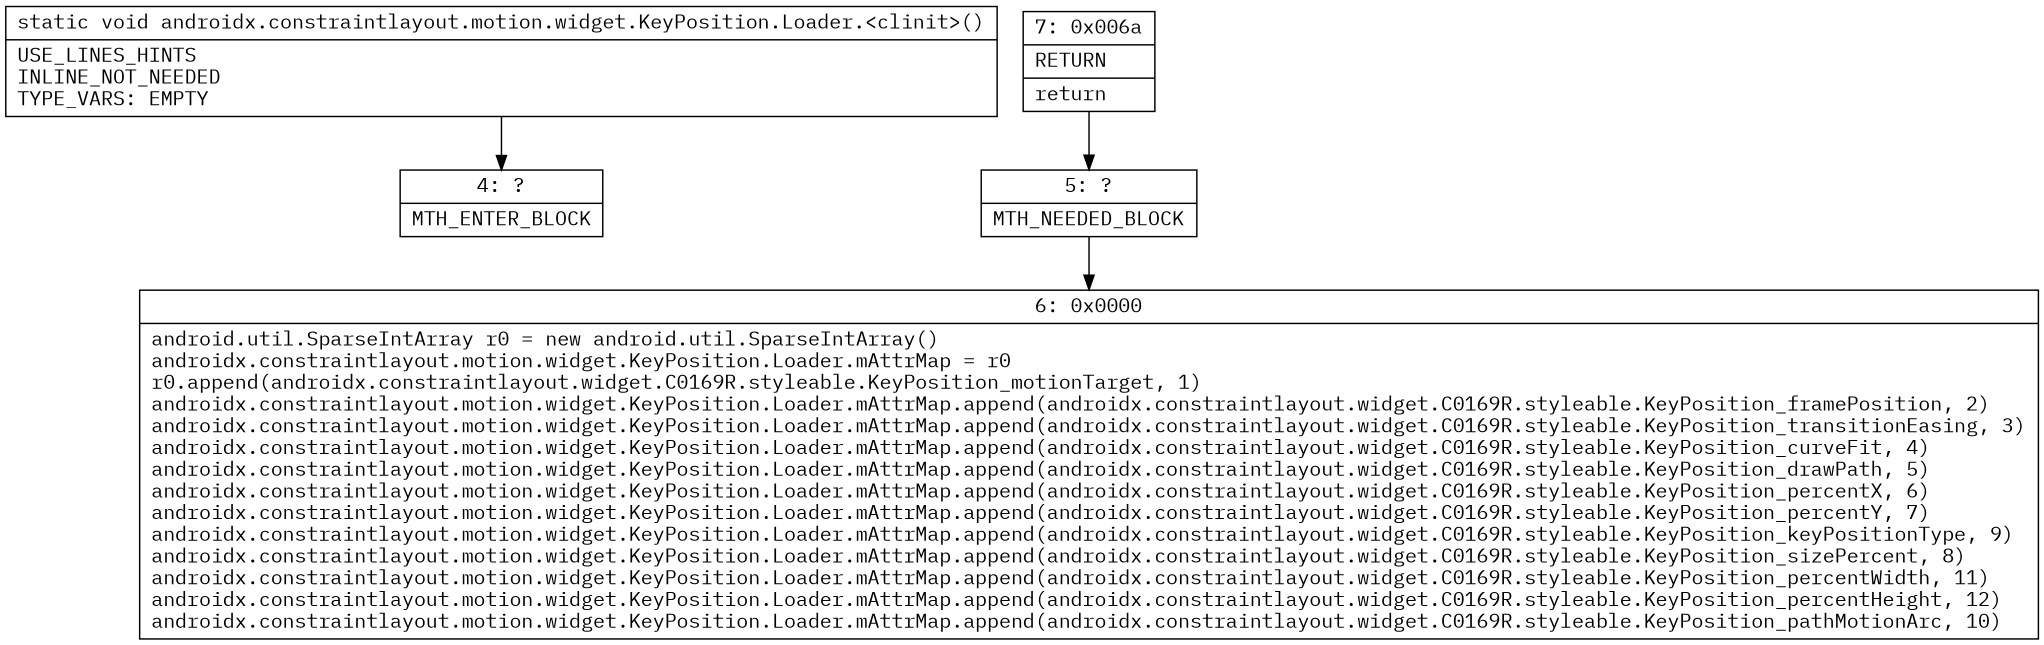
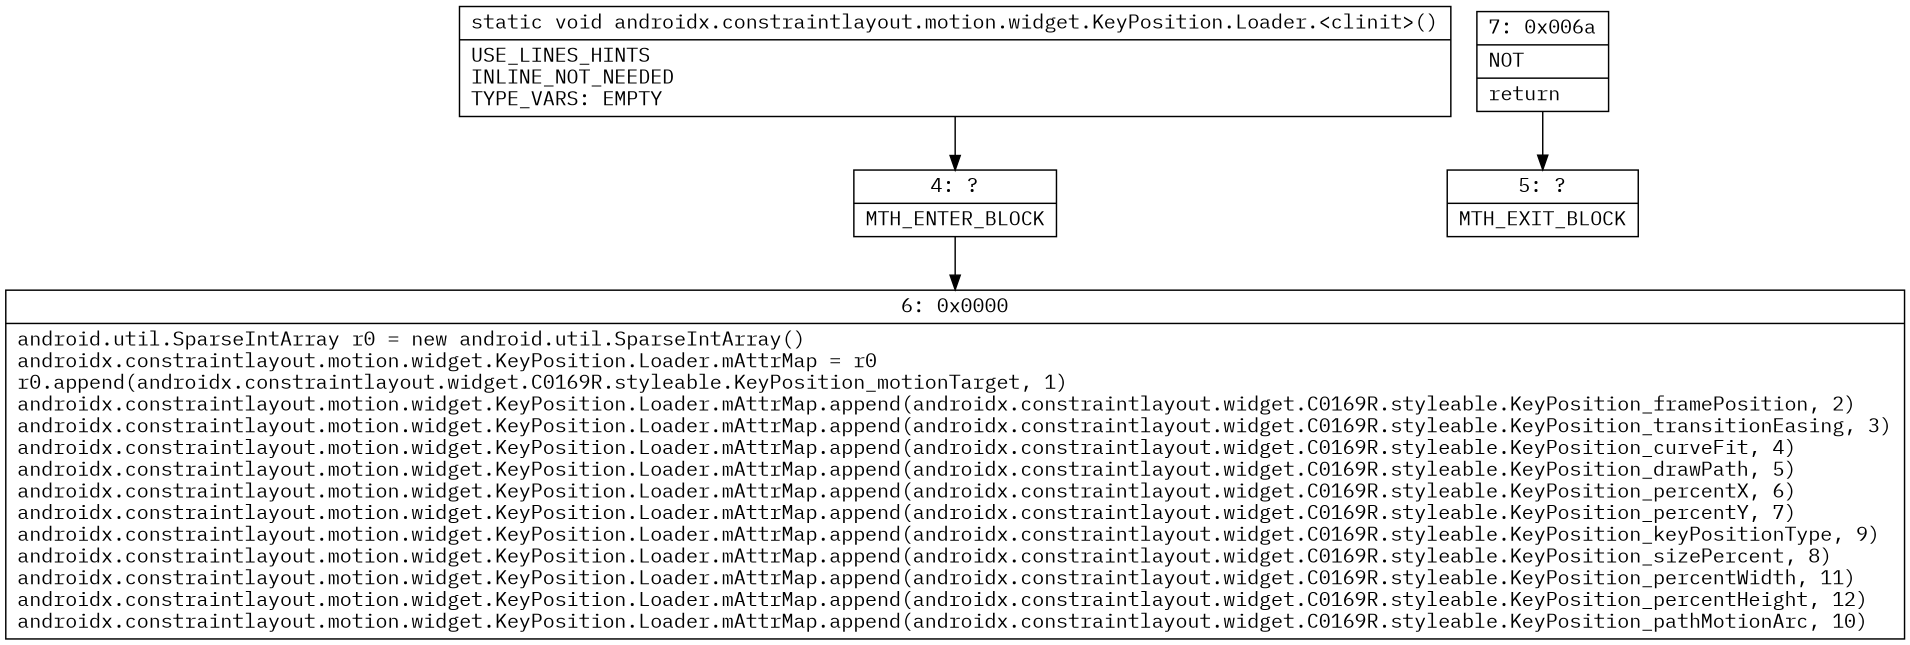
(1071, 61) -> (1507, 61)
(1089, 219) -> (1543, 219)
(1089, 256) -> (955, 256)
